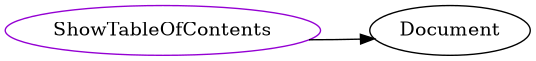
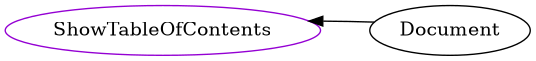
(335, 40) -> (349, 21)
